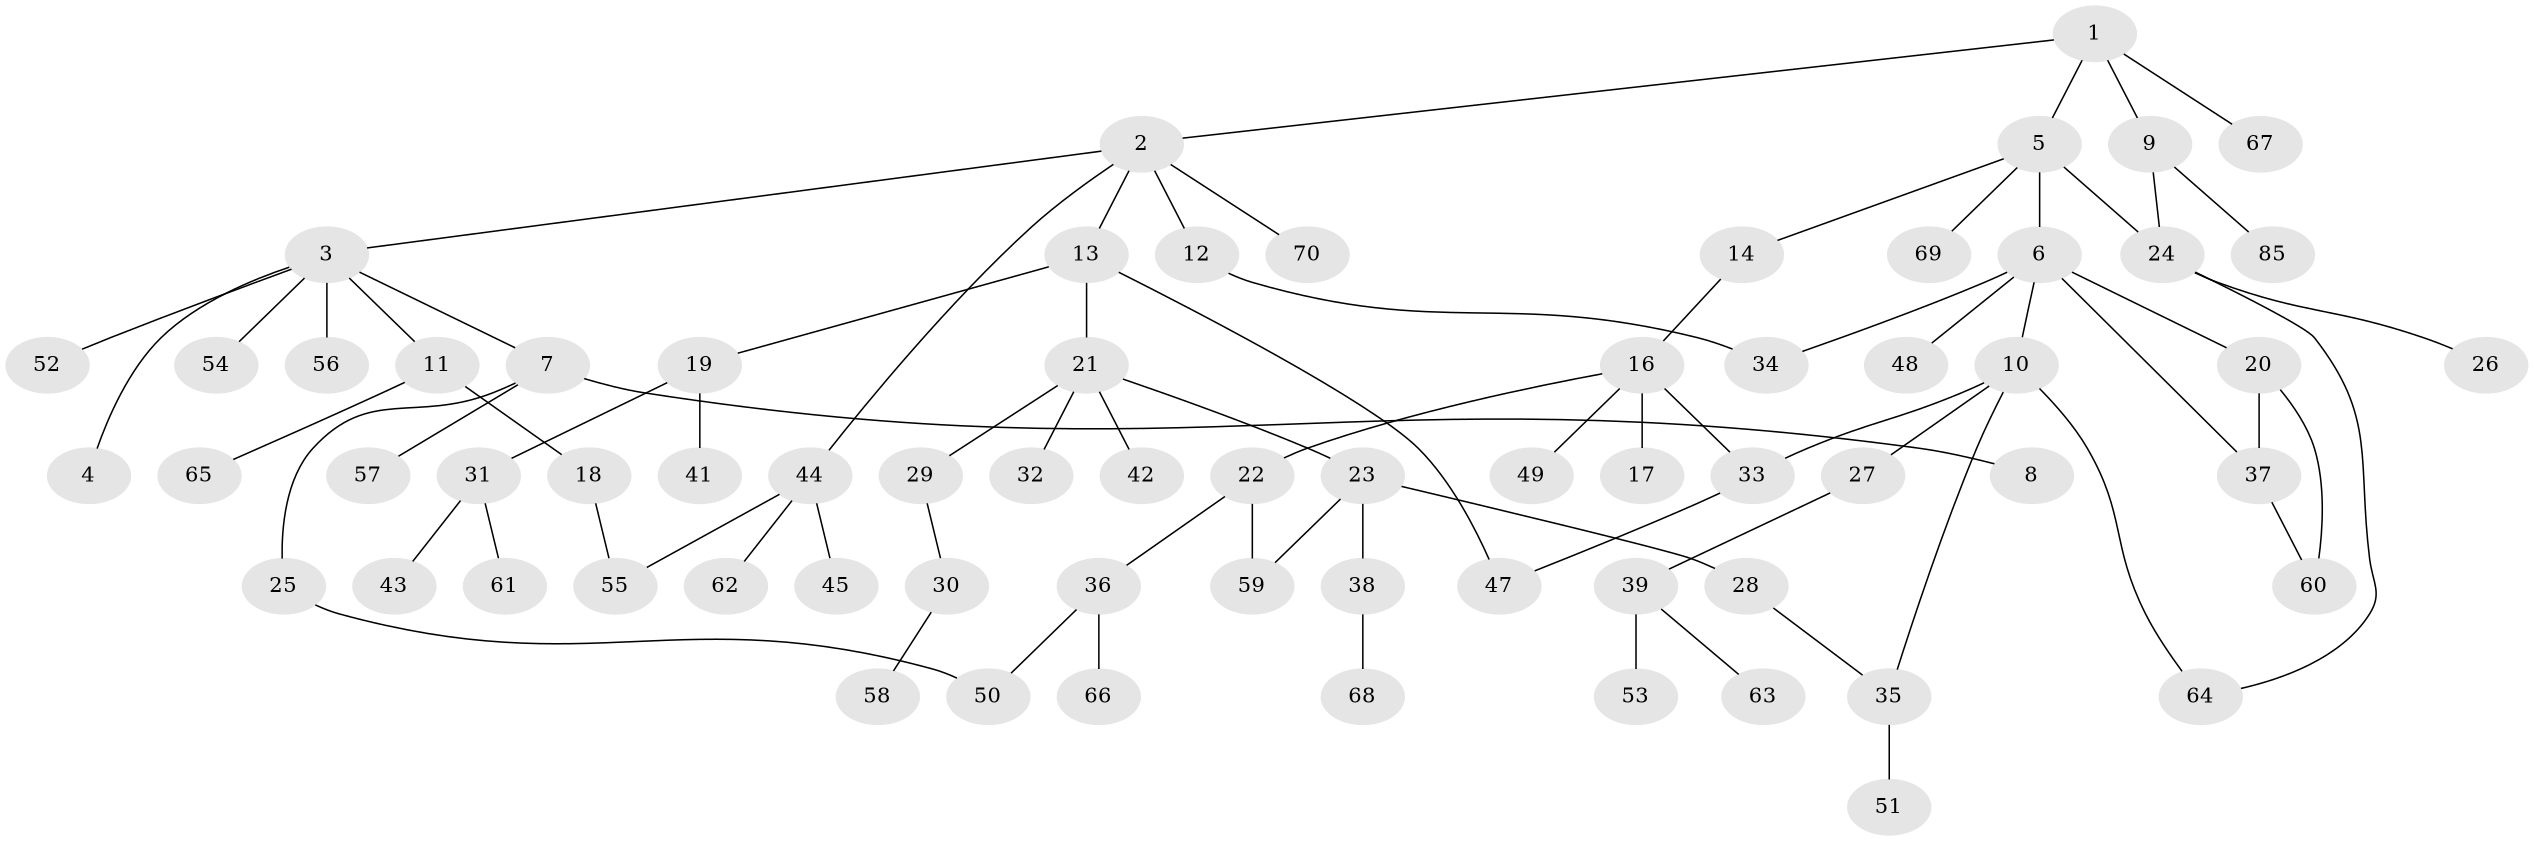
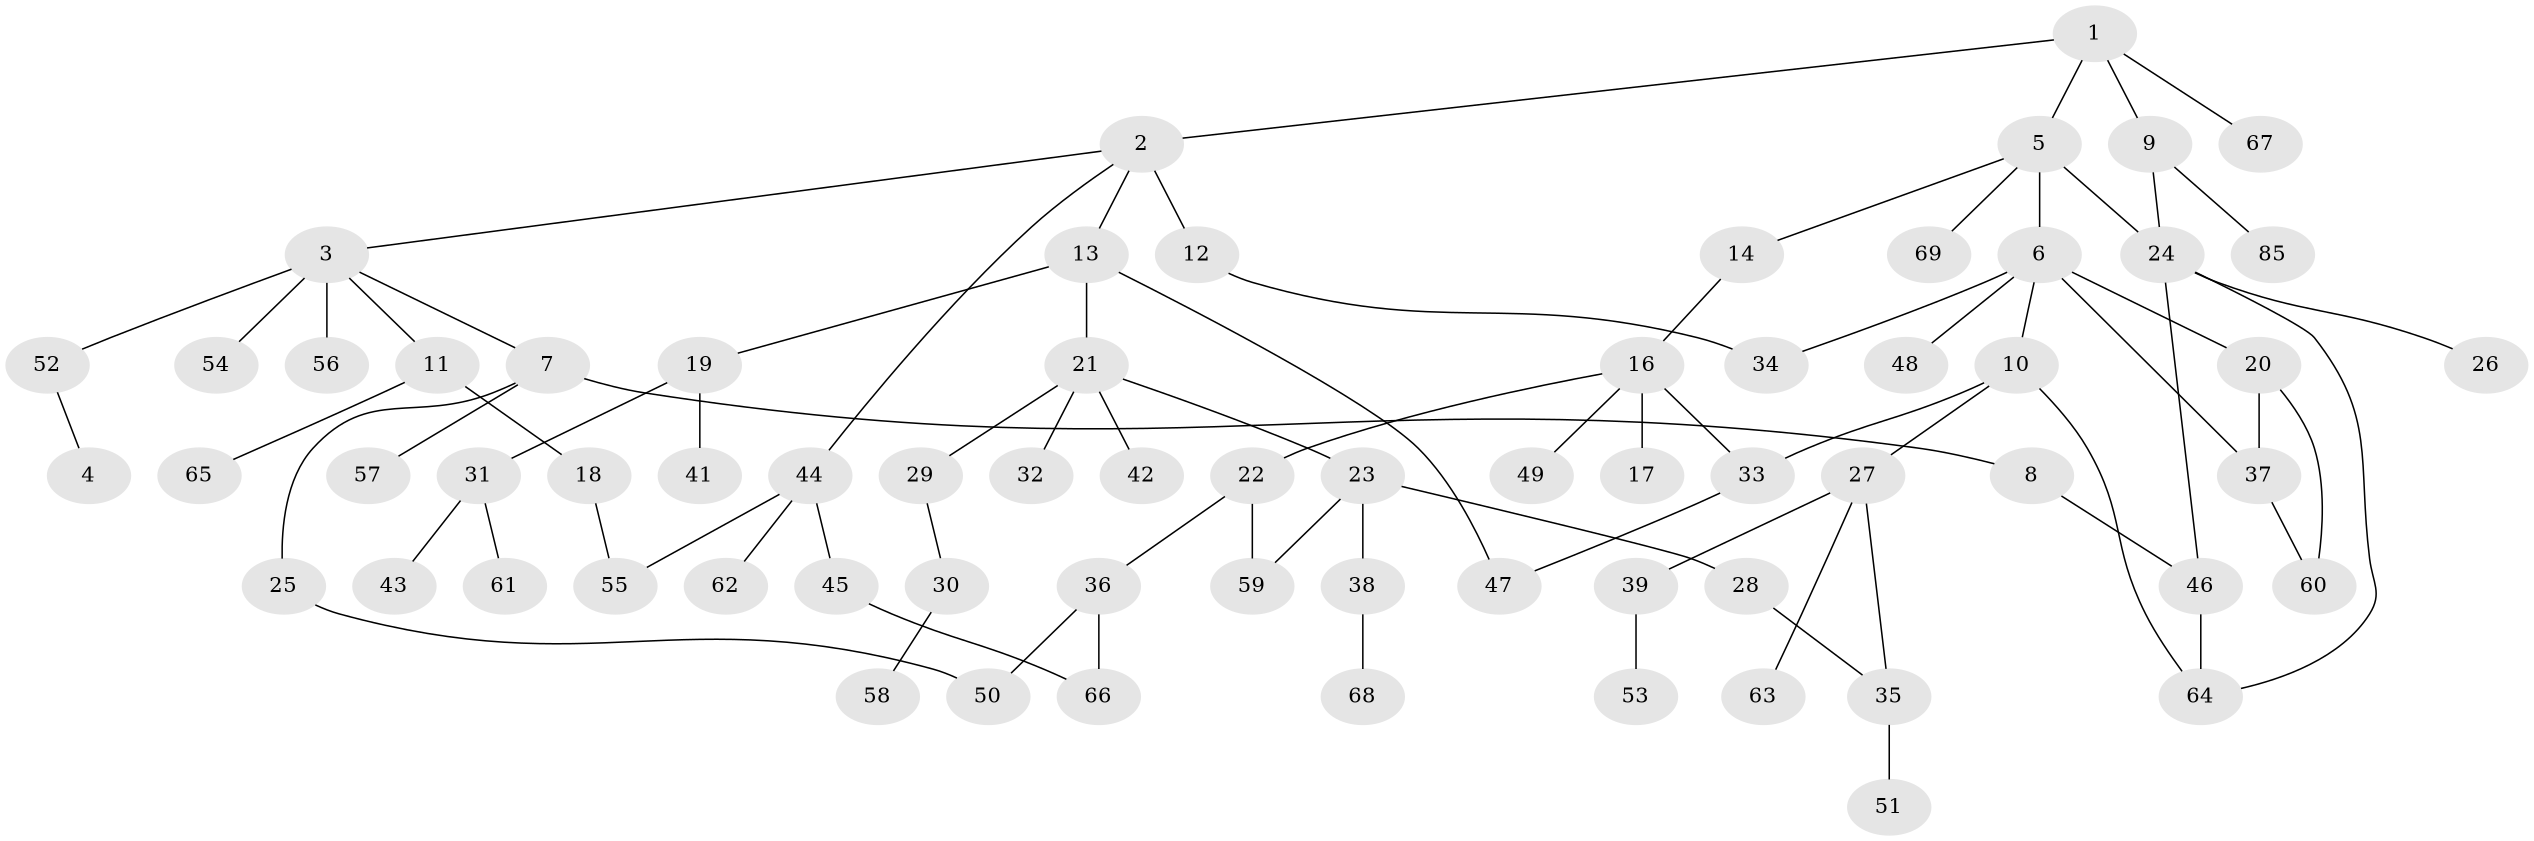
(1308, 255) -> none
(168, 332) -> (68, 420)
(1945, 529) -> (1876, 586)
none -> (2201, 586)
none -> (968, 642)
(1700, 642) -> (1814, 586)
